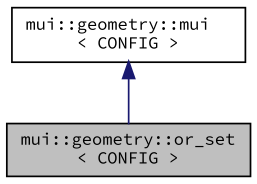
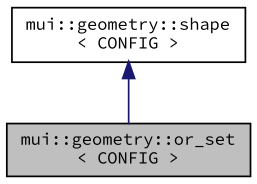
(129, 35) -> (129, 35)
